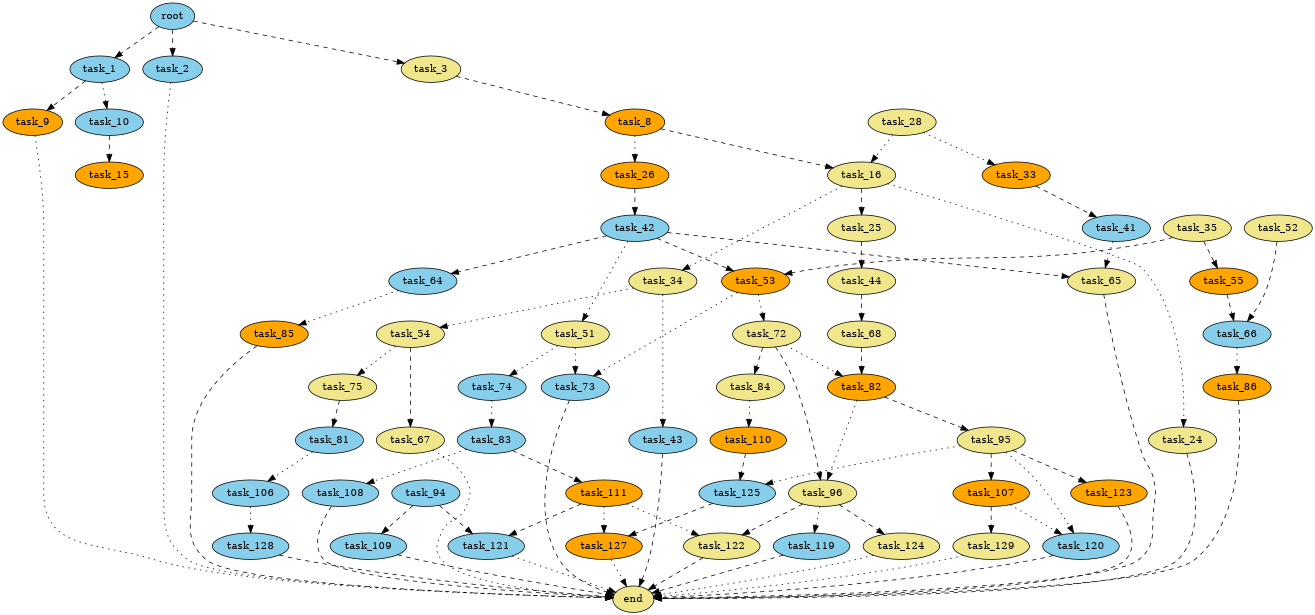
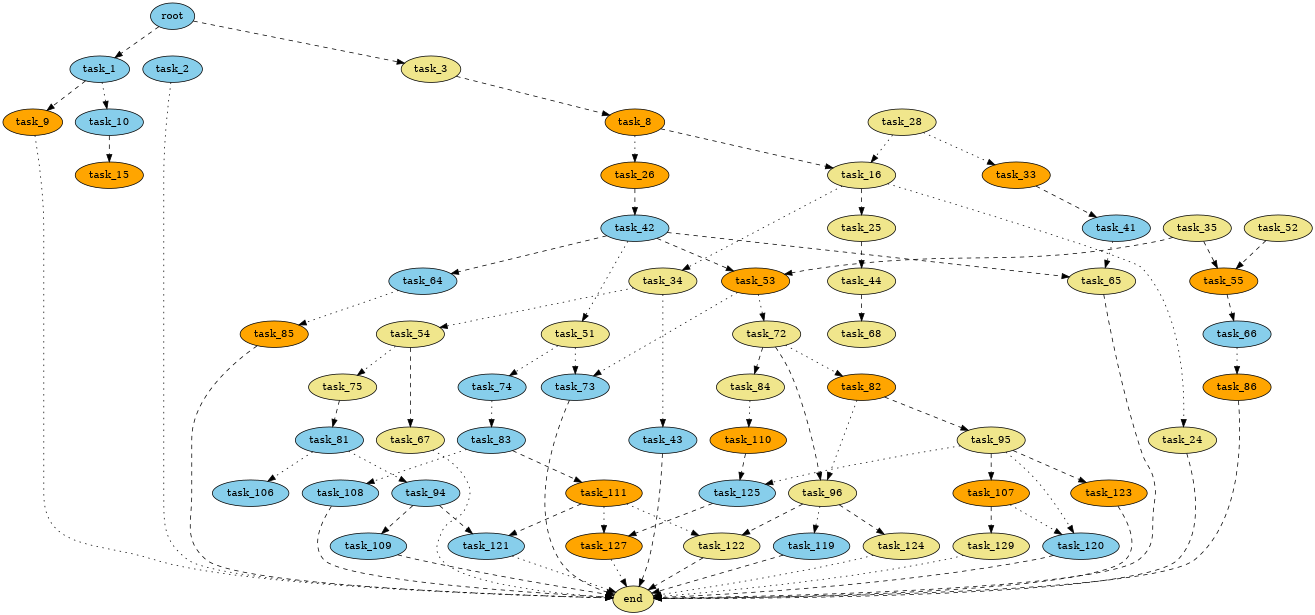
(173, 39) -> none
(1269, 280) -> (1254, 252)
(862, 357) -> none
none -> (374, 465)
(251, 546) -> none
